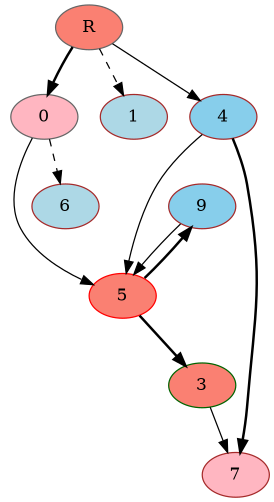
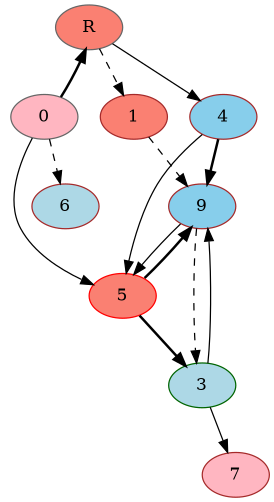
(62, 65) -> (71, 79)
(134, 117) -> (134, 117)
none -> (164, 157)
(257, 288) -> (214, 155)
none -> (194, 289)
none -> (211, 302)
(202, 385) -> (202, 385)
